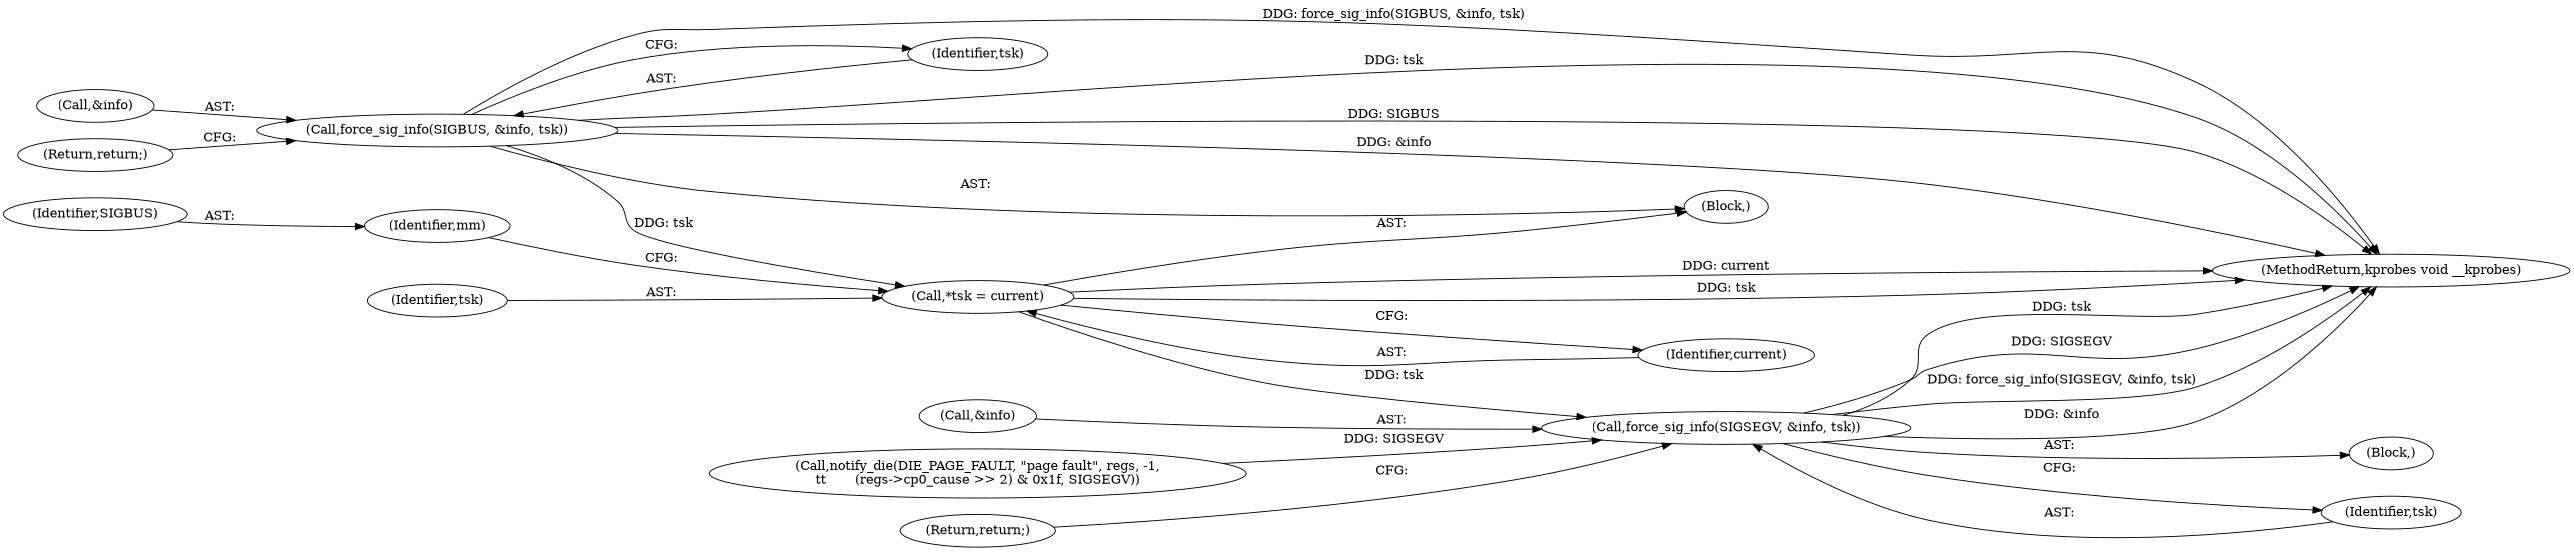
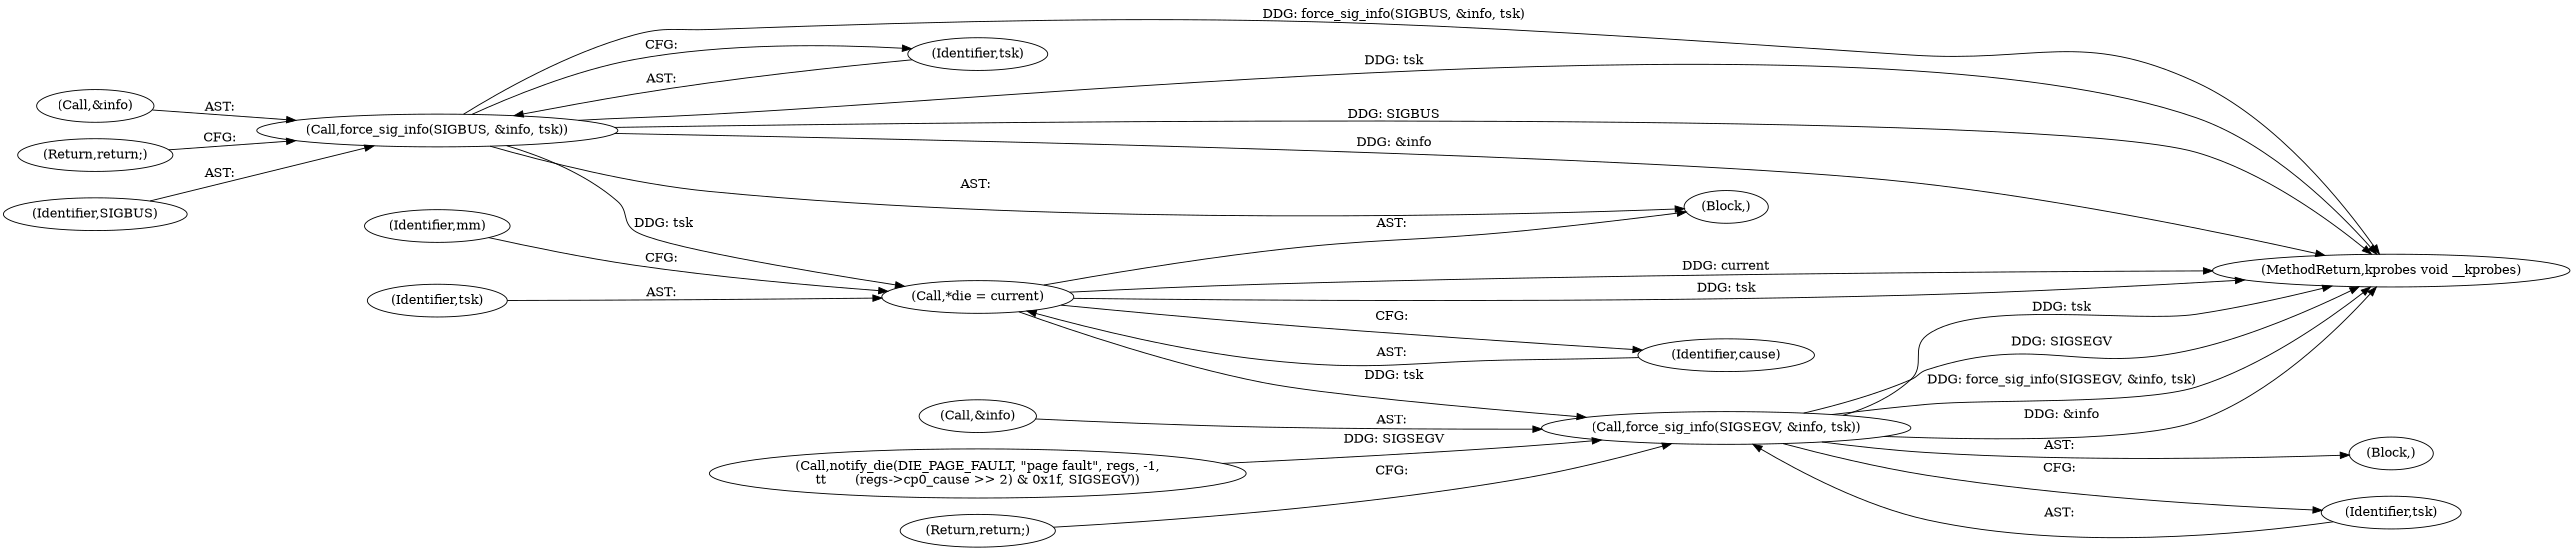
(266, 225) -> (258, 175)
(978, 297) -> (978, 297)
(1726, 355) -> (1726, 355)
